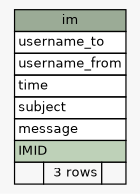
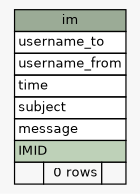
(76, 173) -> (76, 173)
